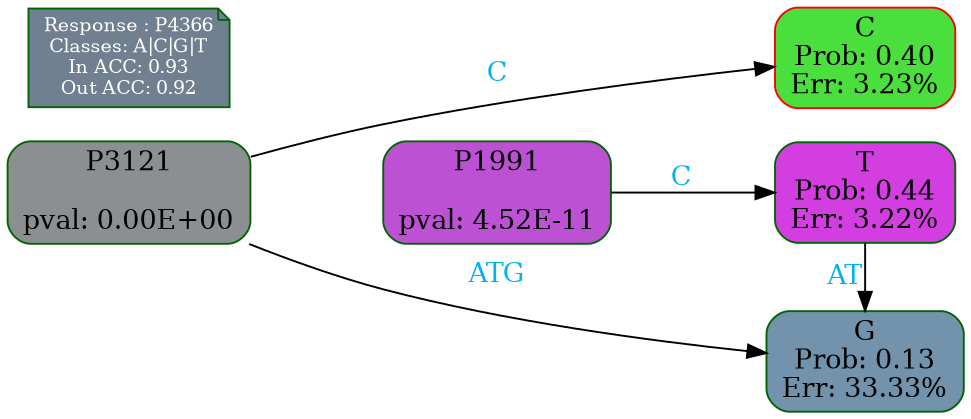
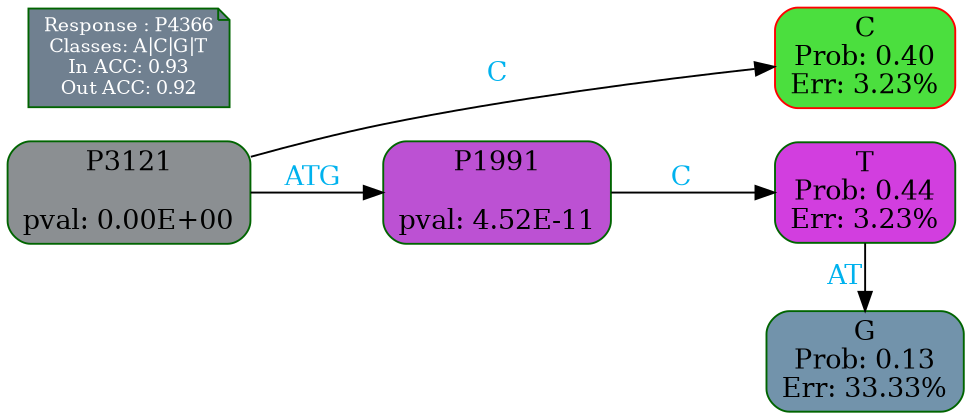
(865, 193) -> (865, 193)
(494, 314) -> (307, 193)
